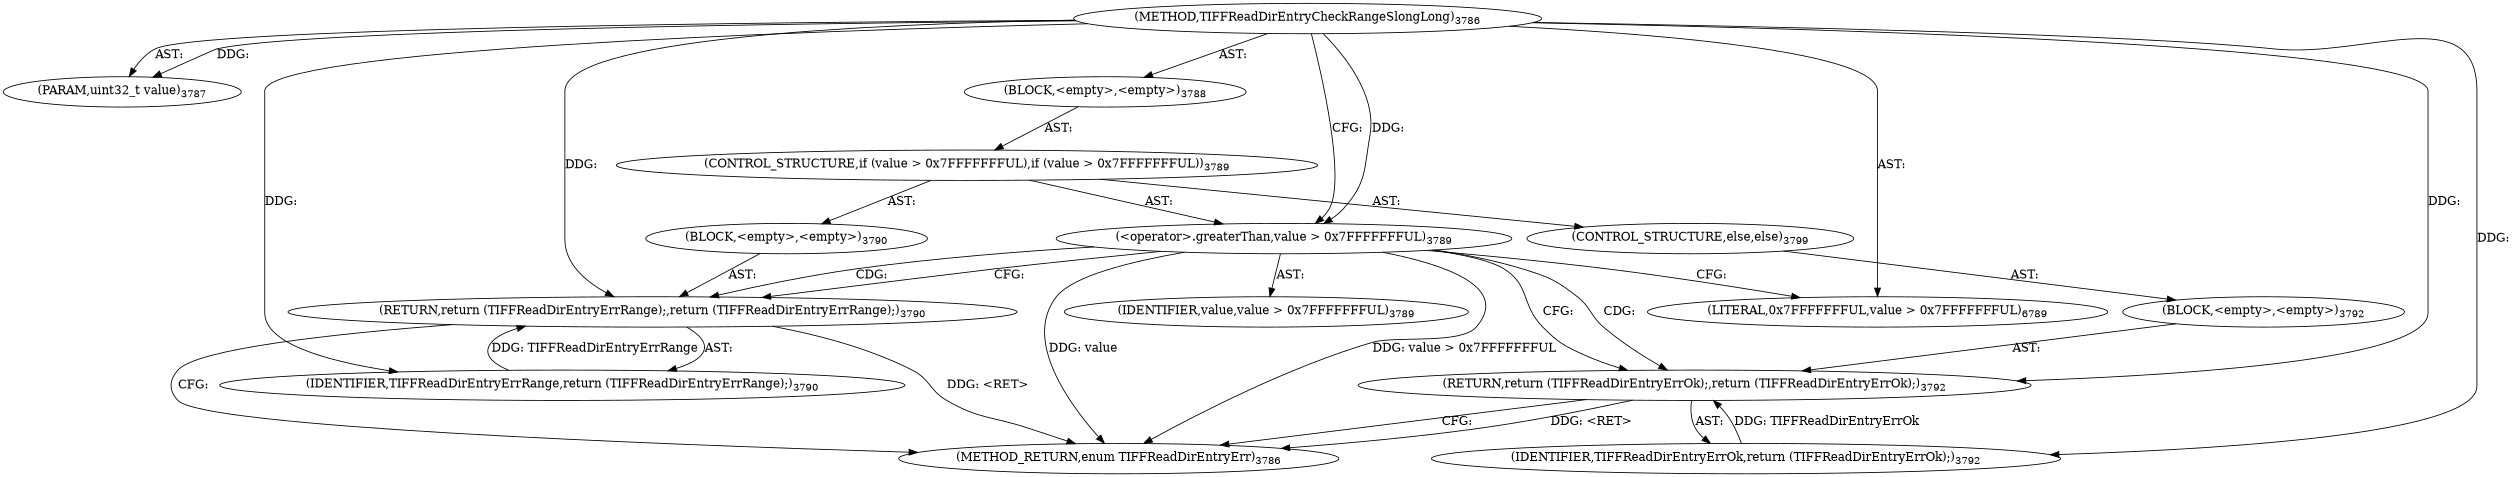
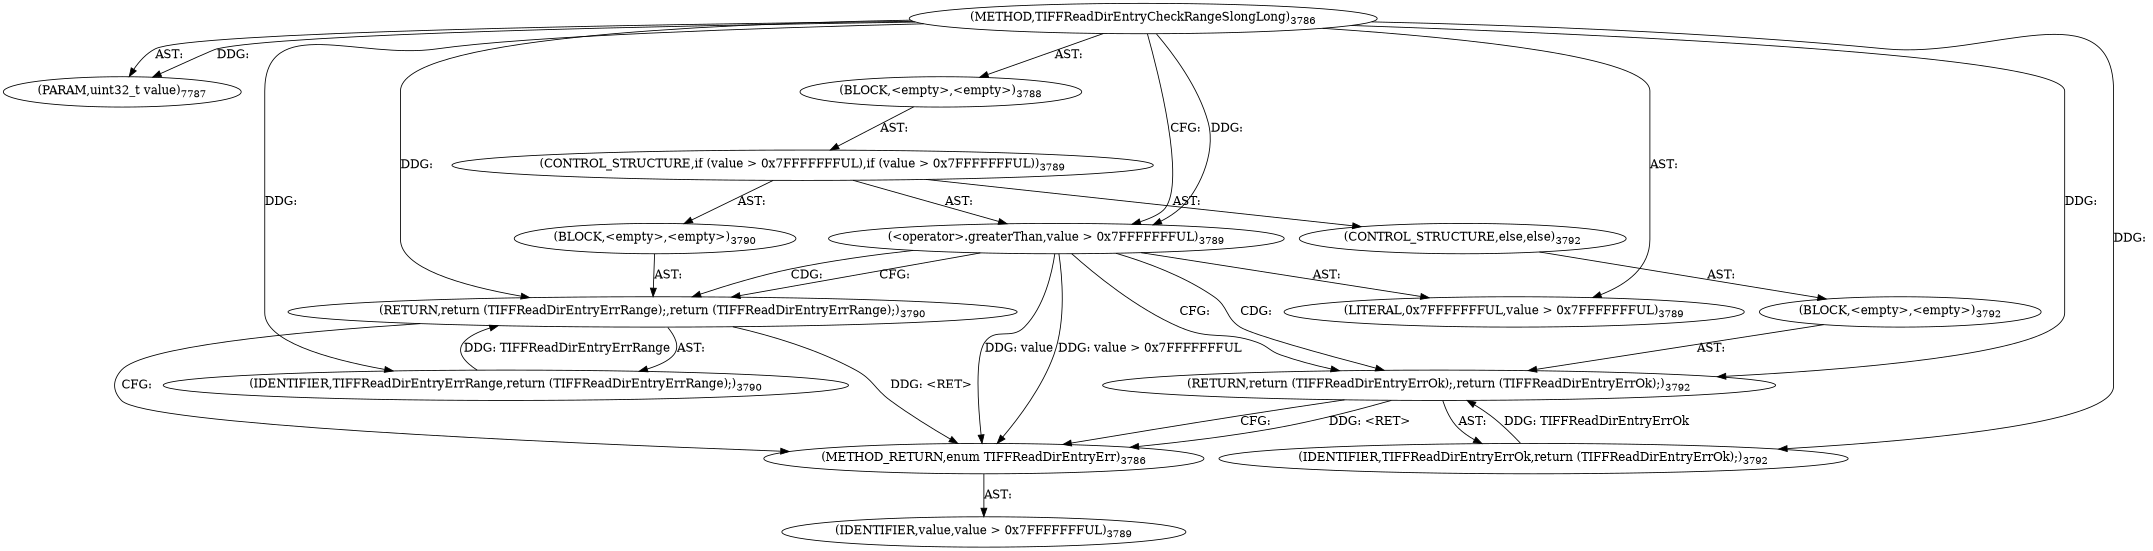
(194, 91) -> (194, 91)
(1796, 237) -> (1569, 237)
(1276, 271) -> (984, 491)
(1714, 275) -> (1329, 275)
(2035, 311) -> (1671, 311)
